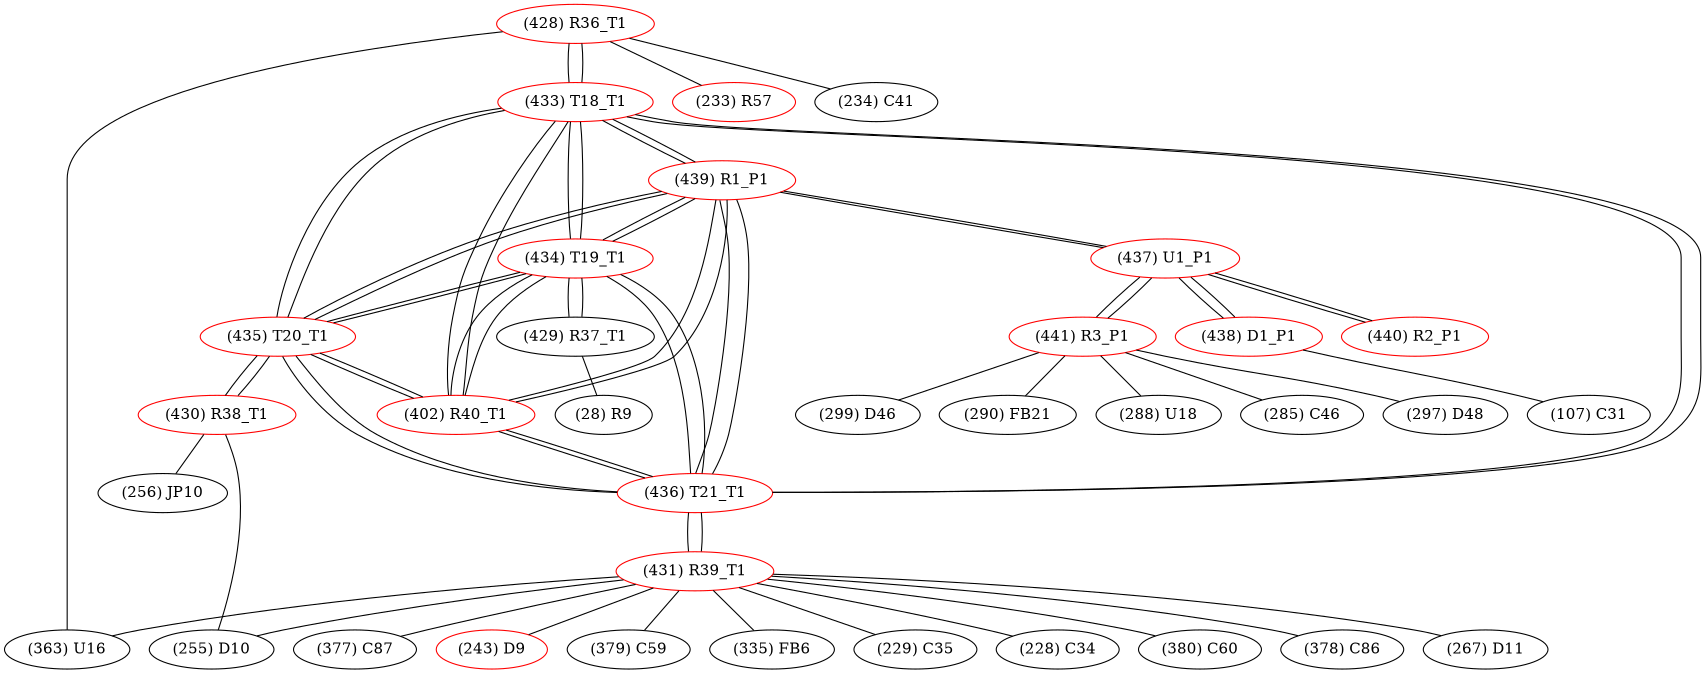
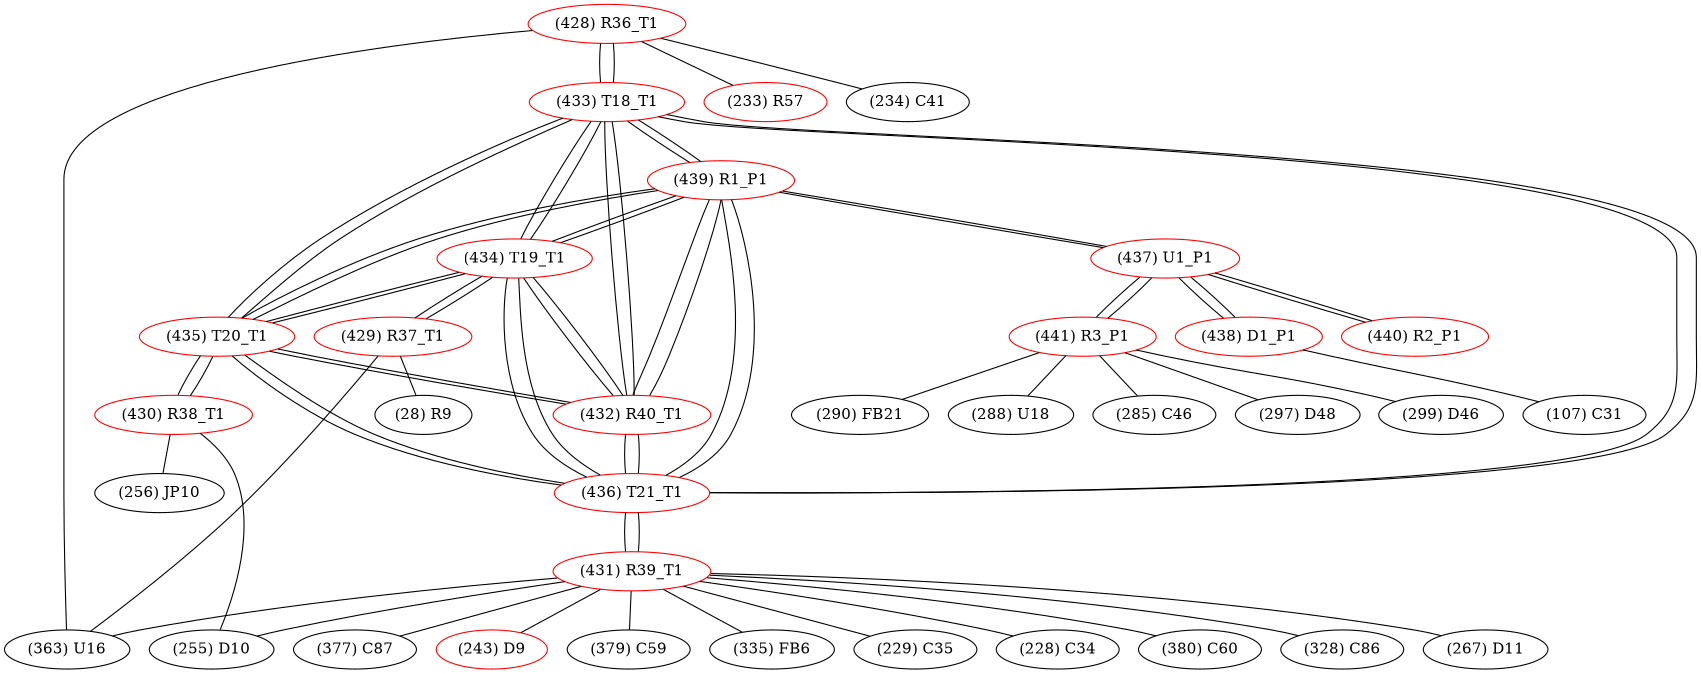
(575, 337) -> (393, 337)
(456, 415) -> (632, 415)
none -> (251, 497)
(1342, 649) -> (1342, 649)
